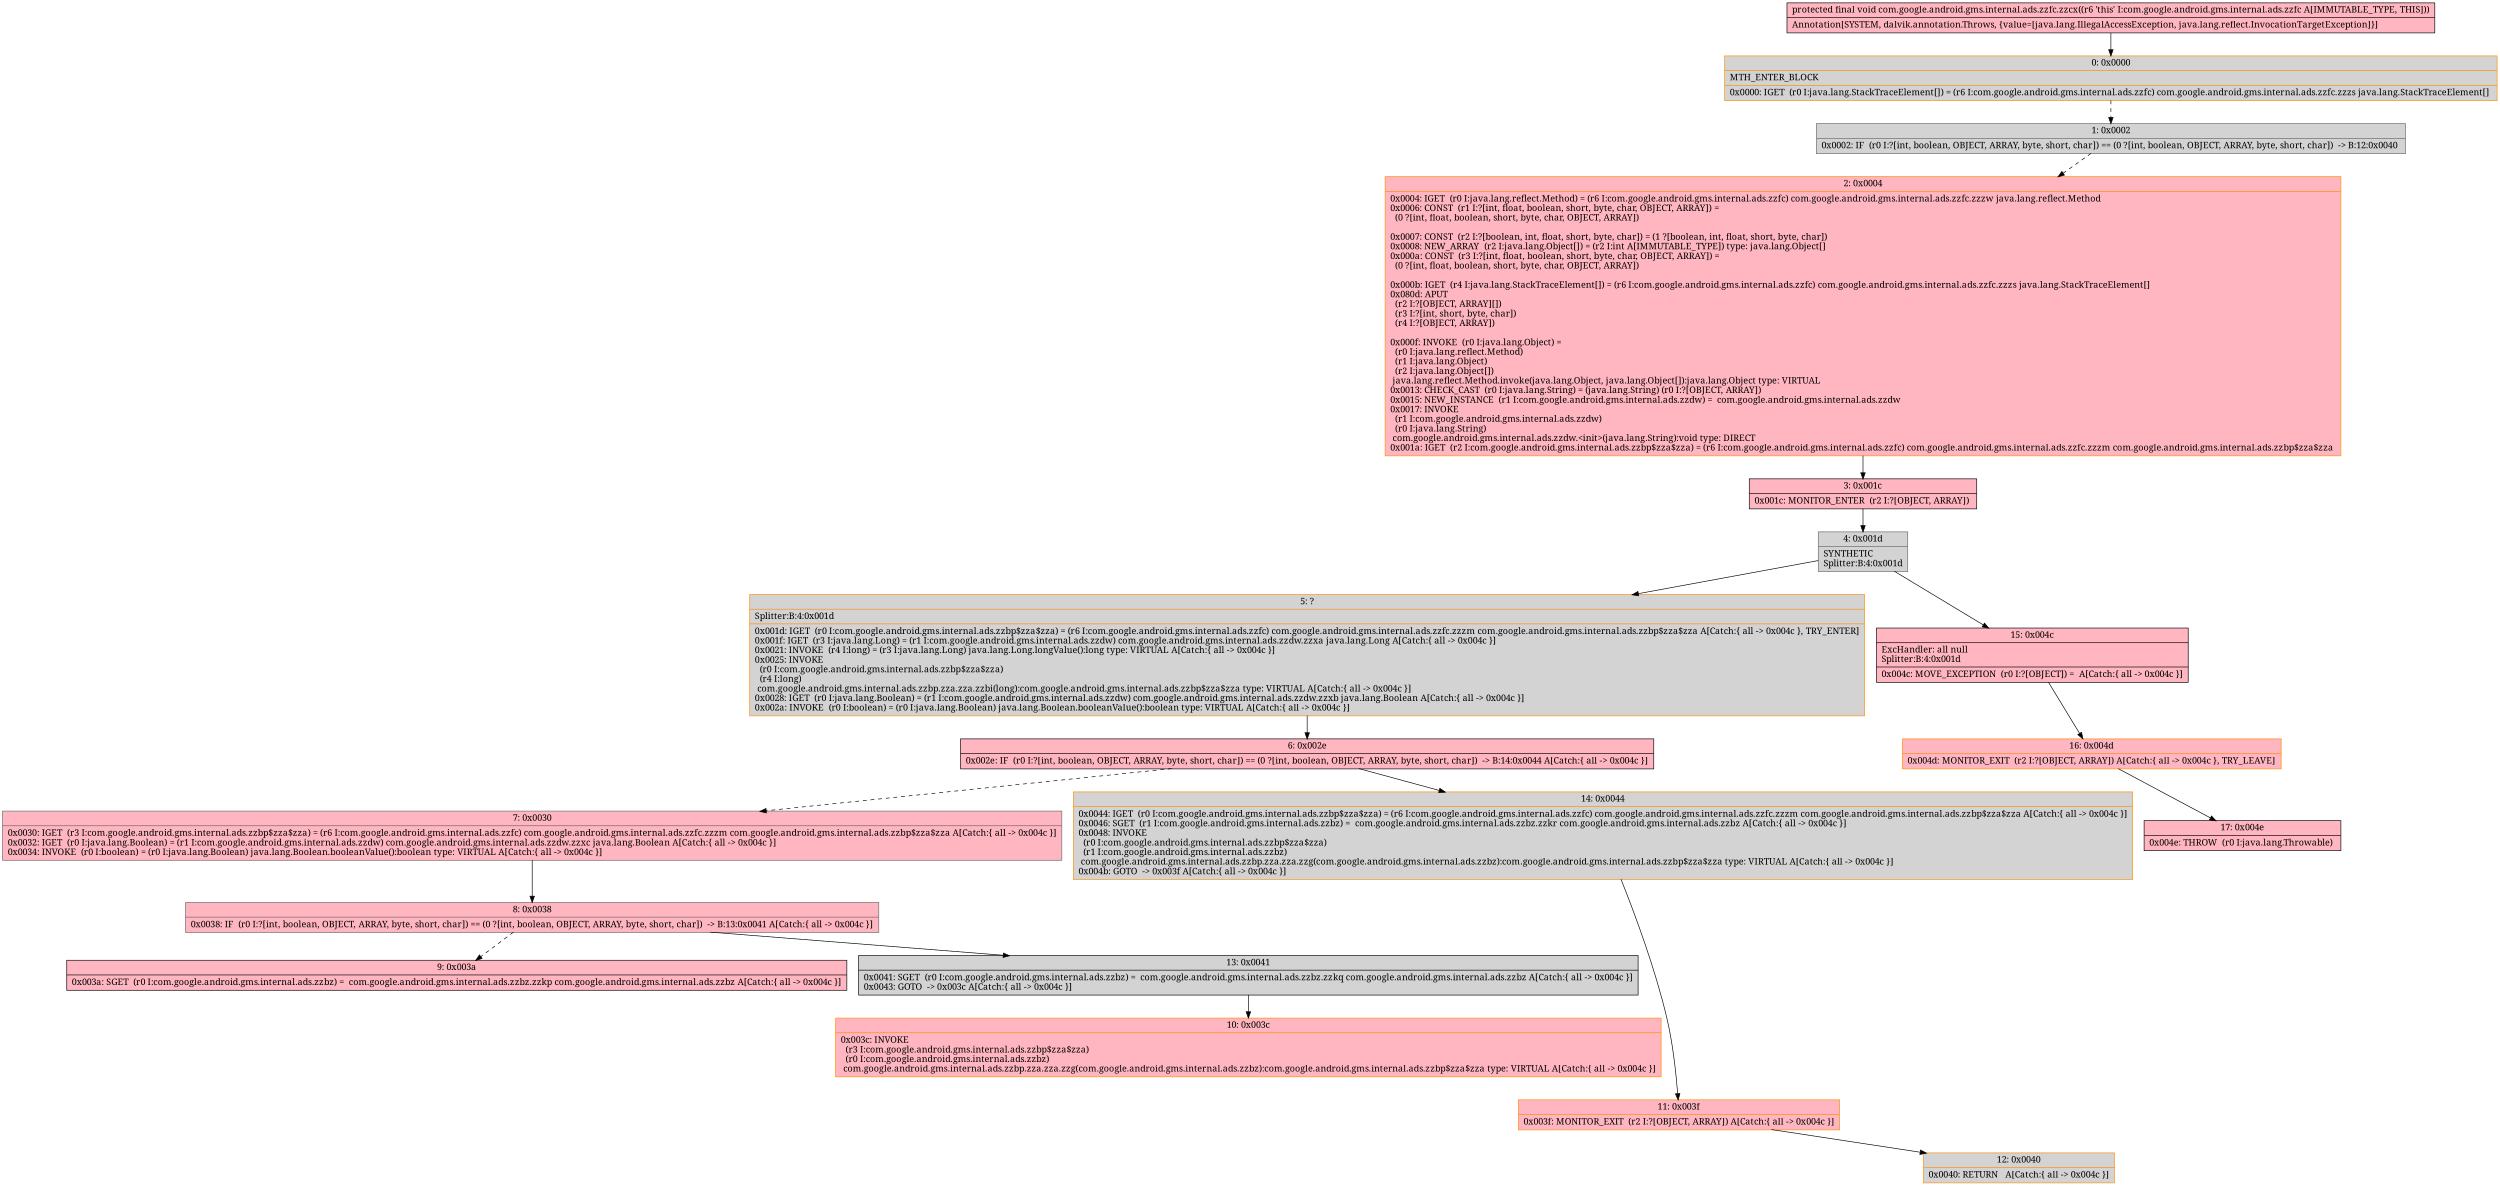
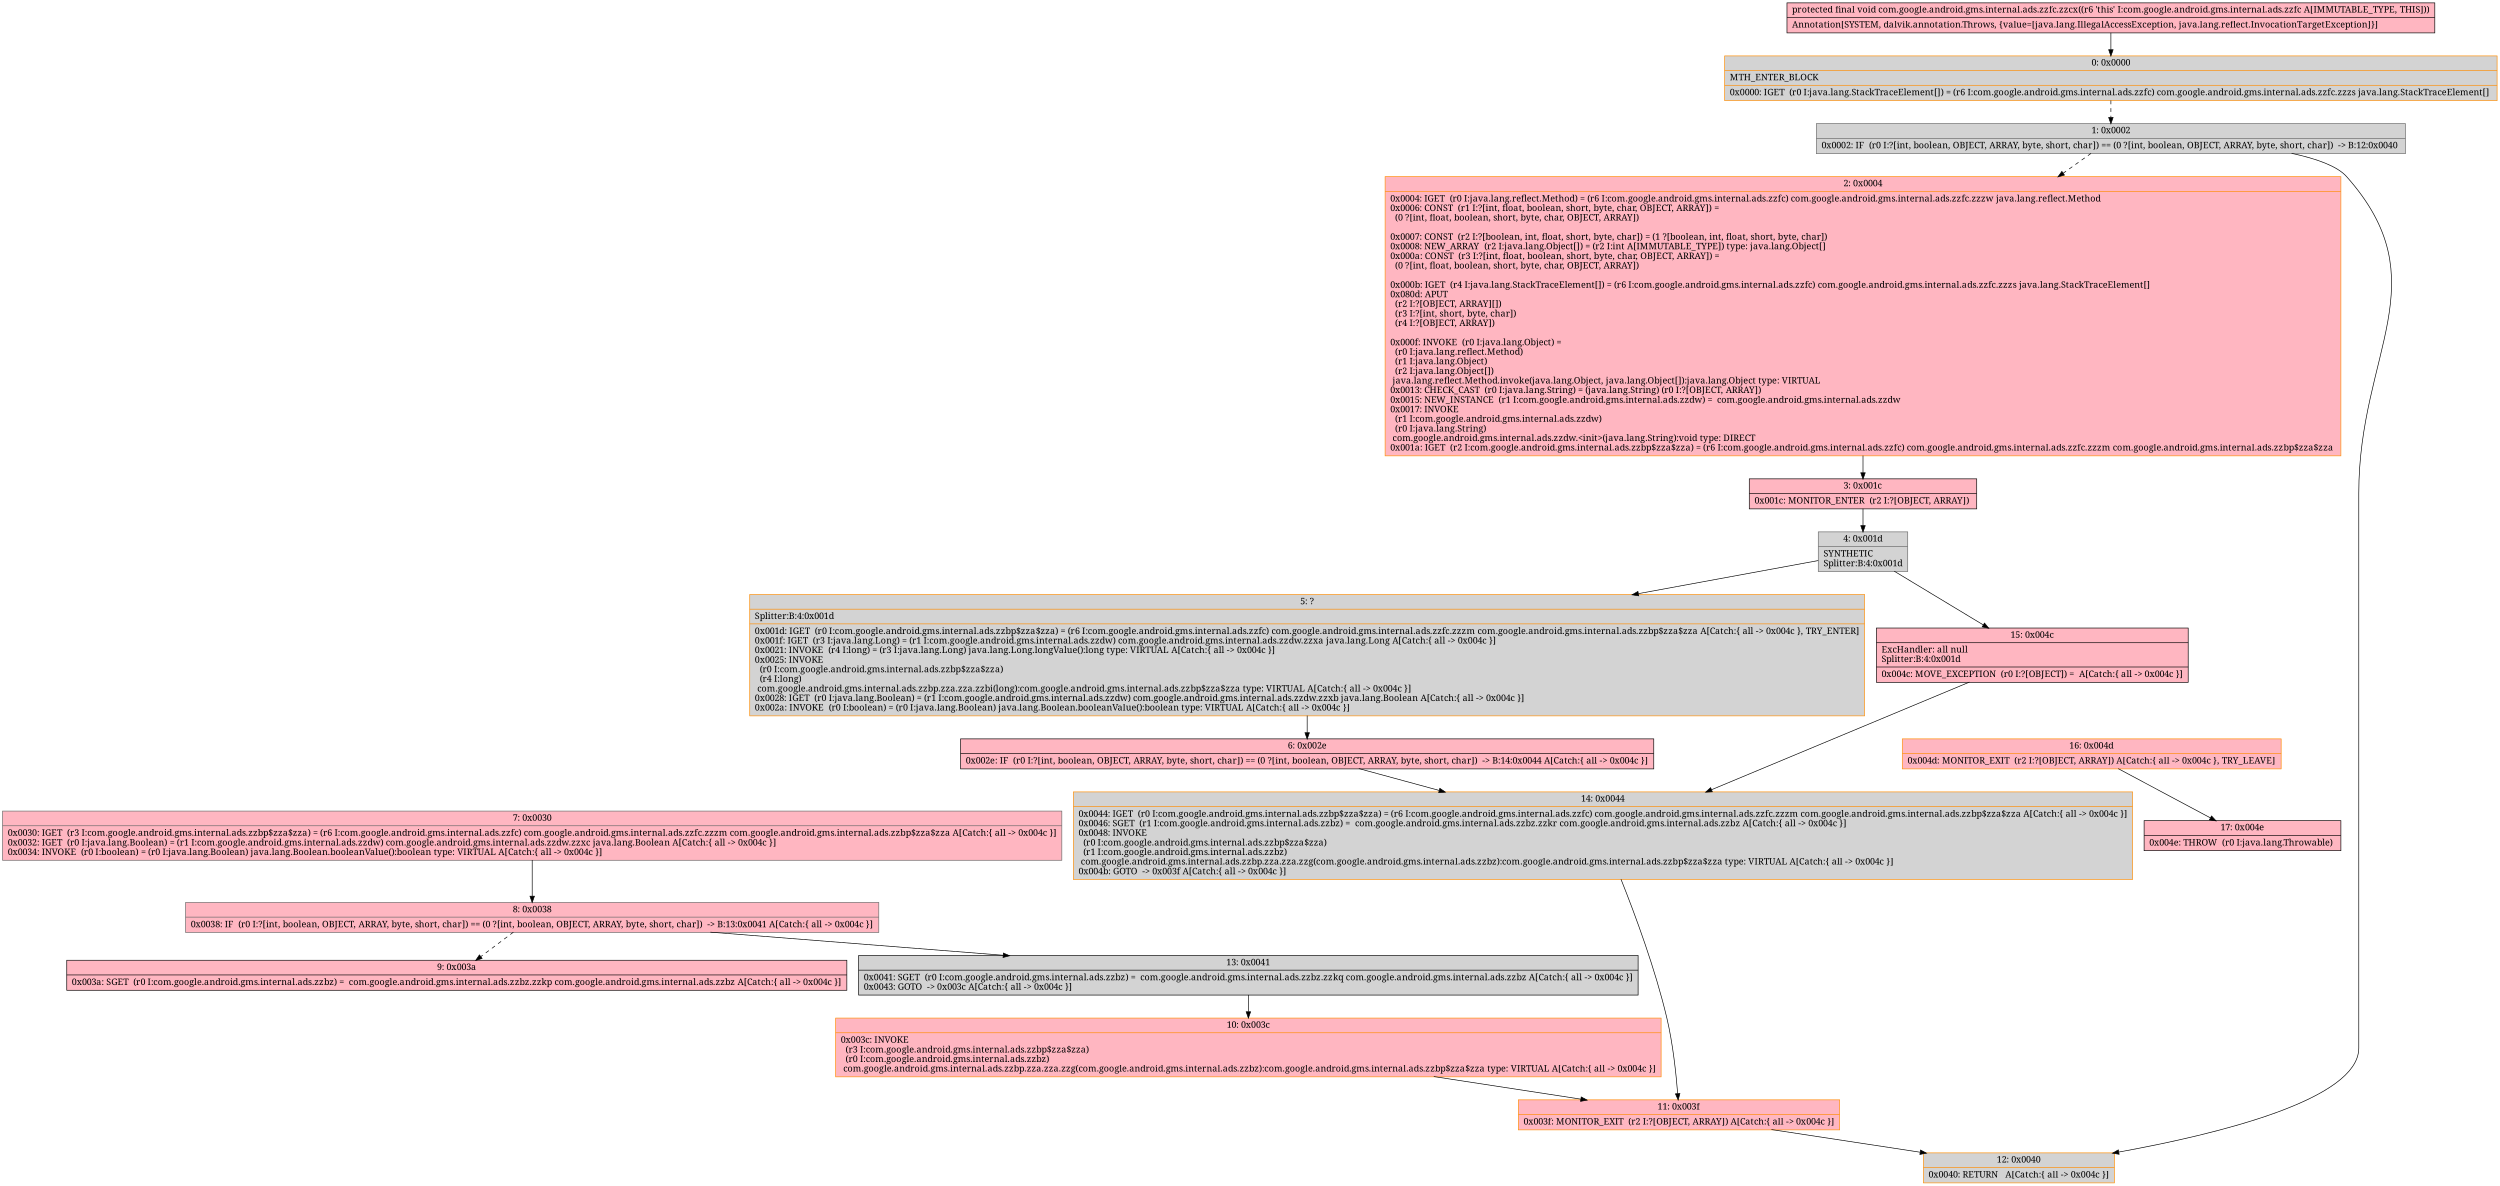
(2064, 708) -> (1841, 736)
none -> (2359, 711)
(969, 790) -> none
none -> (1507, 1088)
